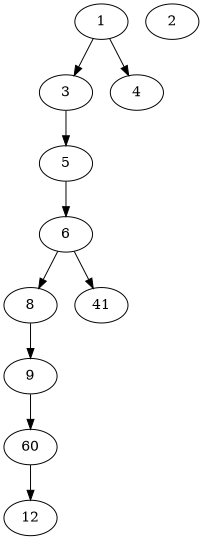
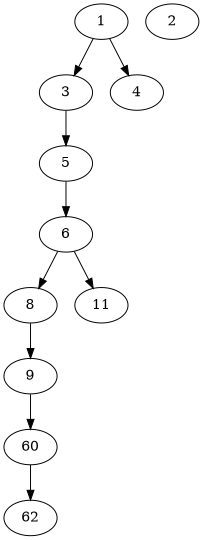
(101, 305) -> (101, 305)
(31, 518) -> (31, 518)
